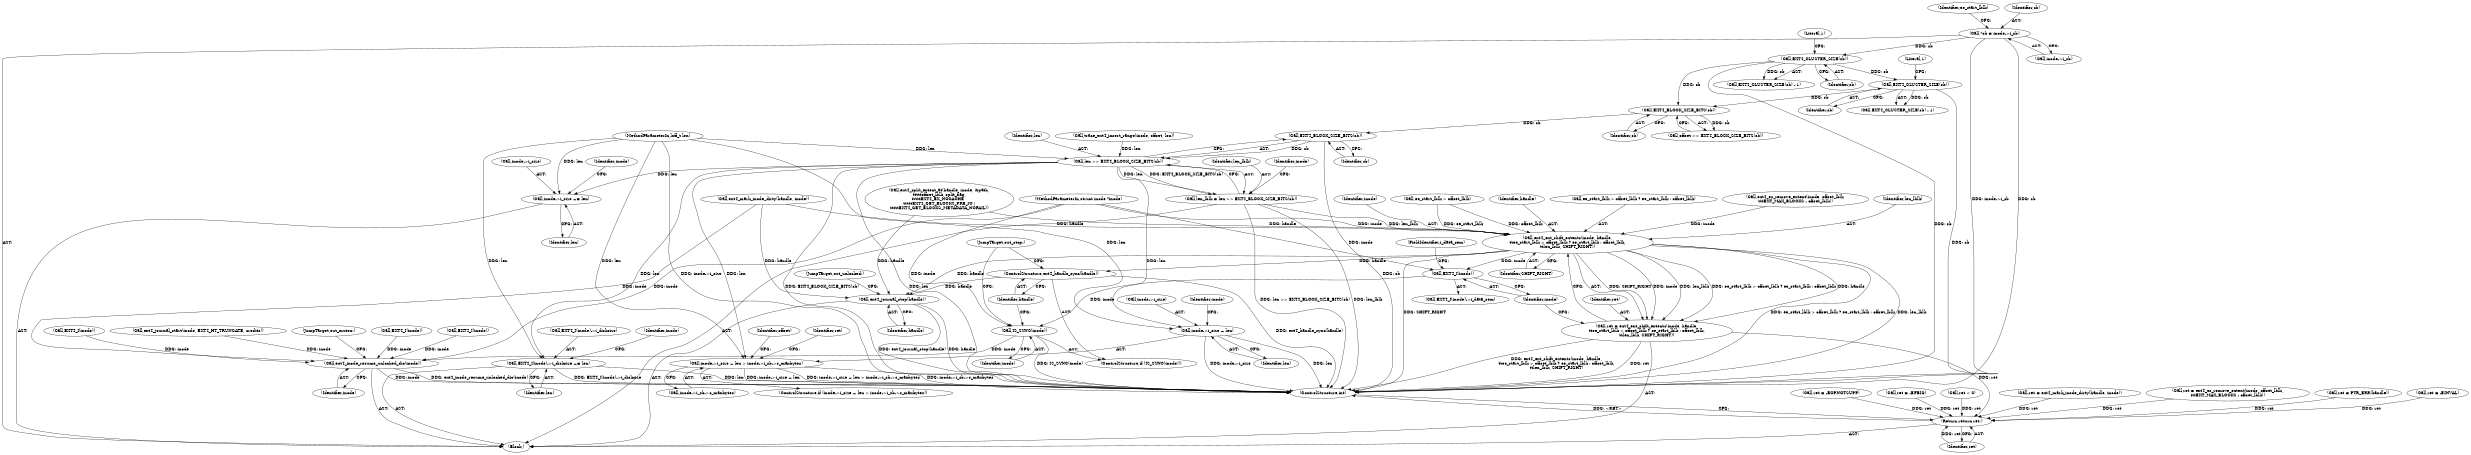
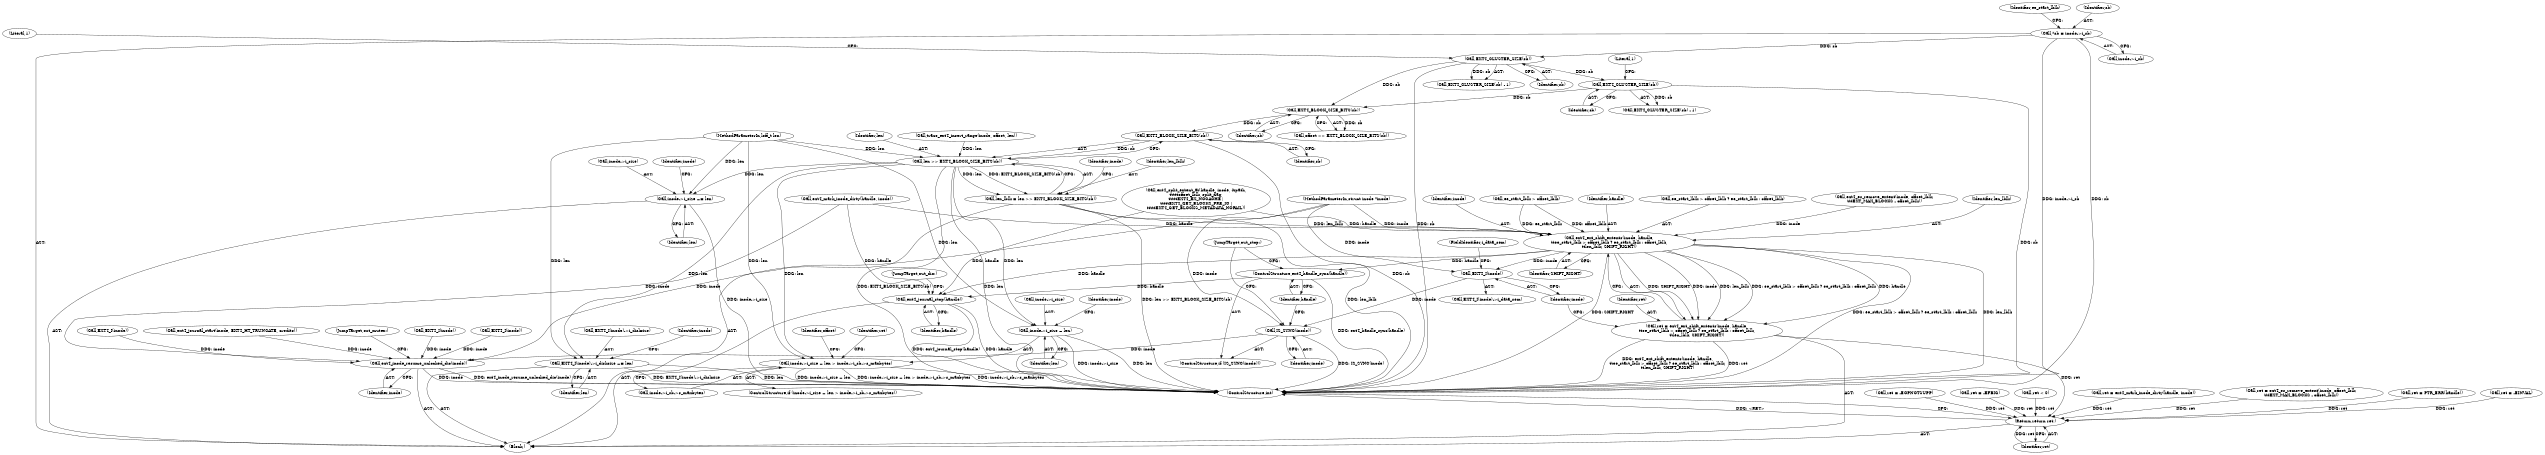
(835, 274) -> (914, 274)
(874, 366) -> (780, 375)
